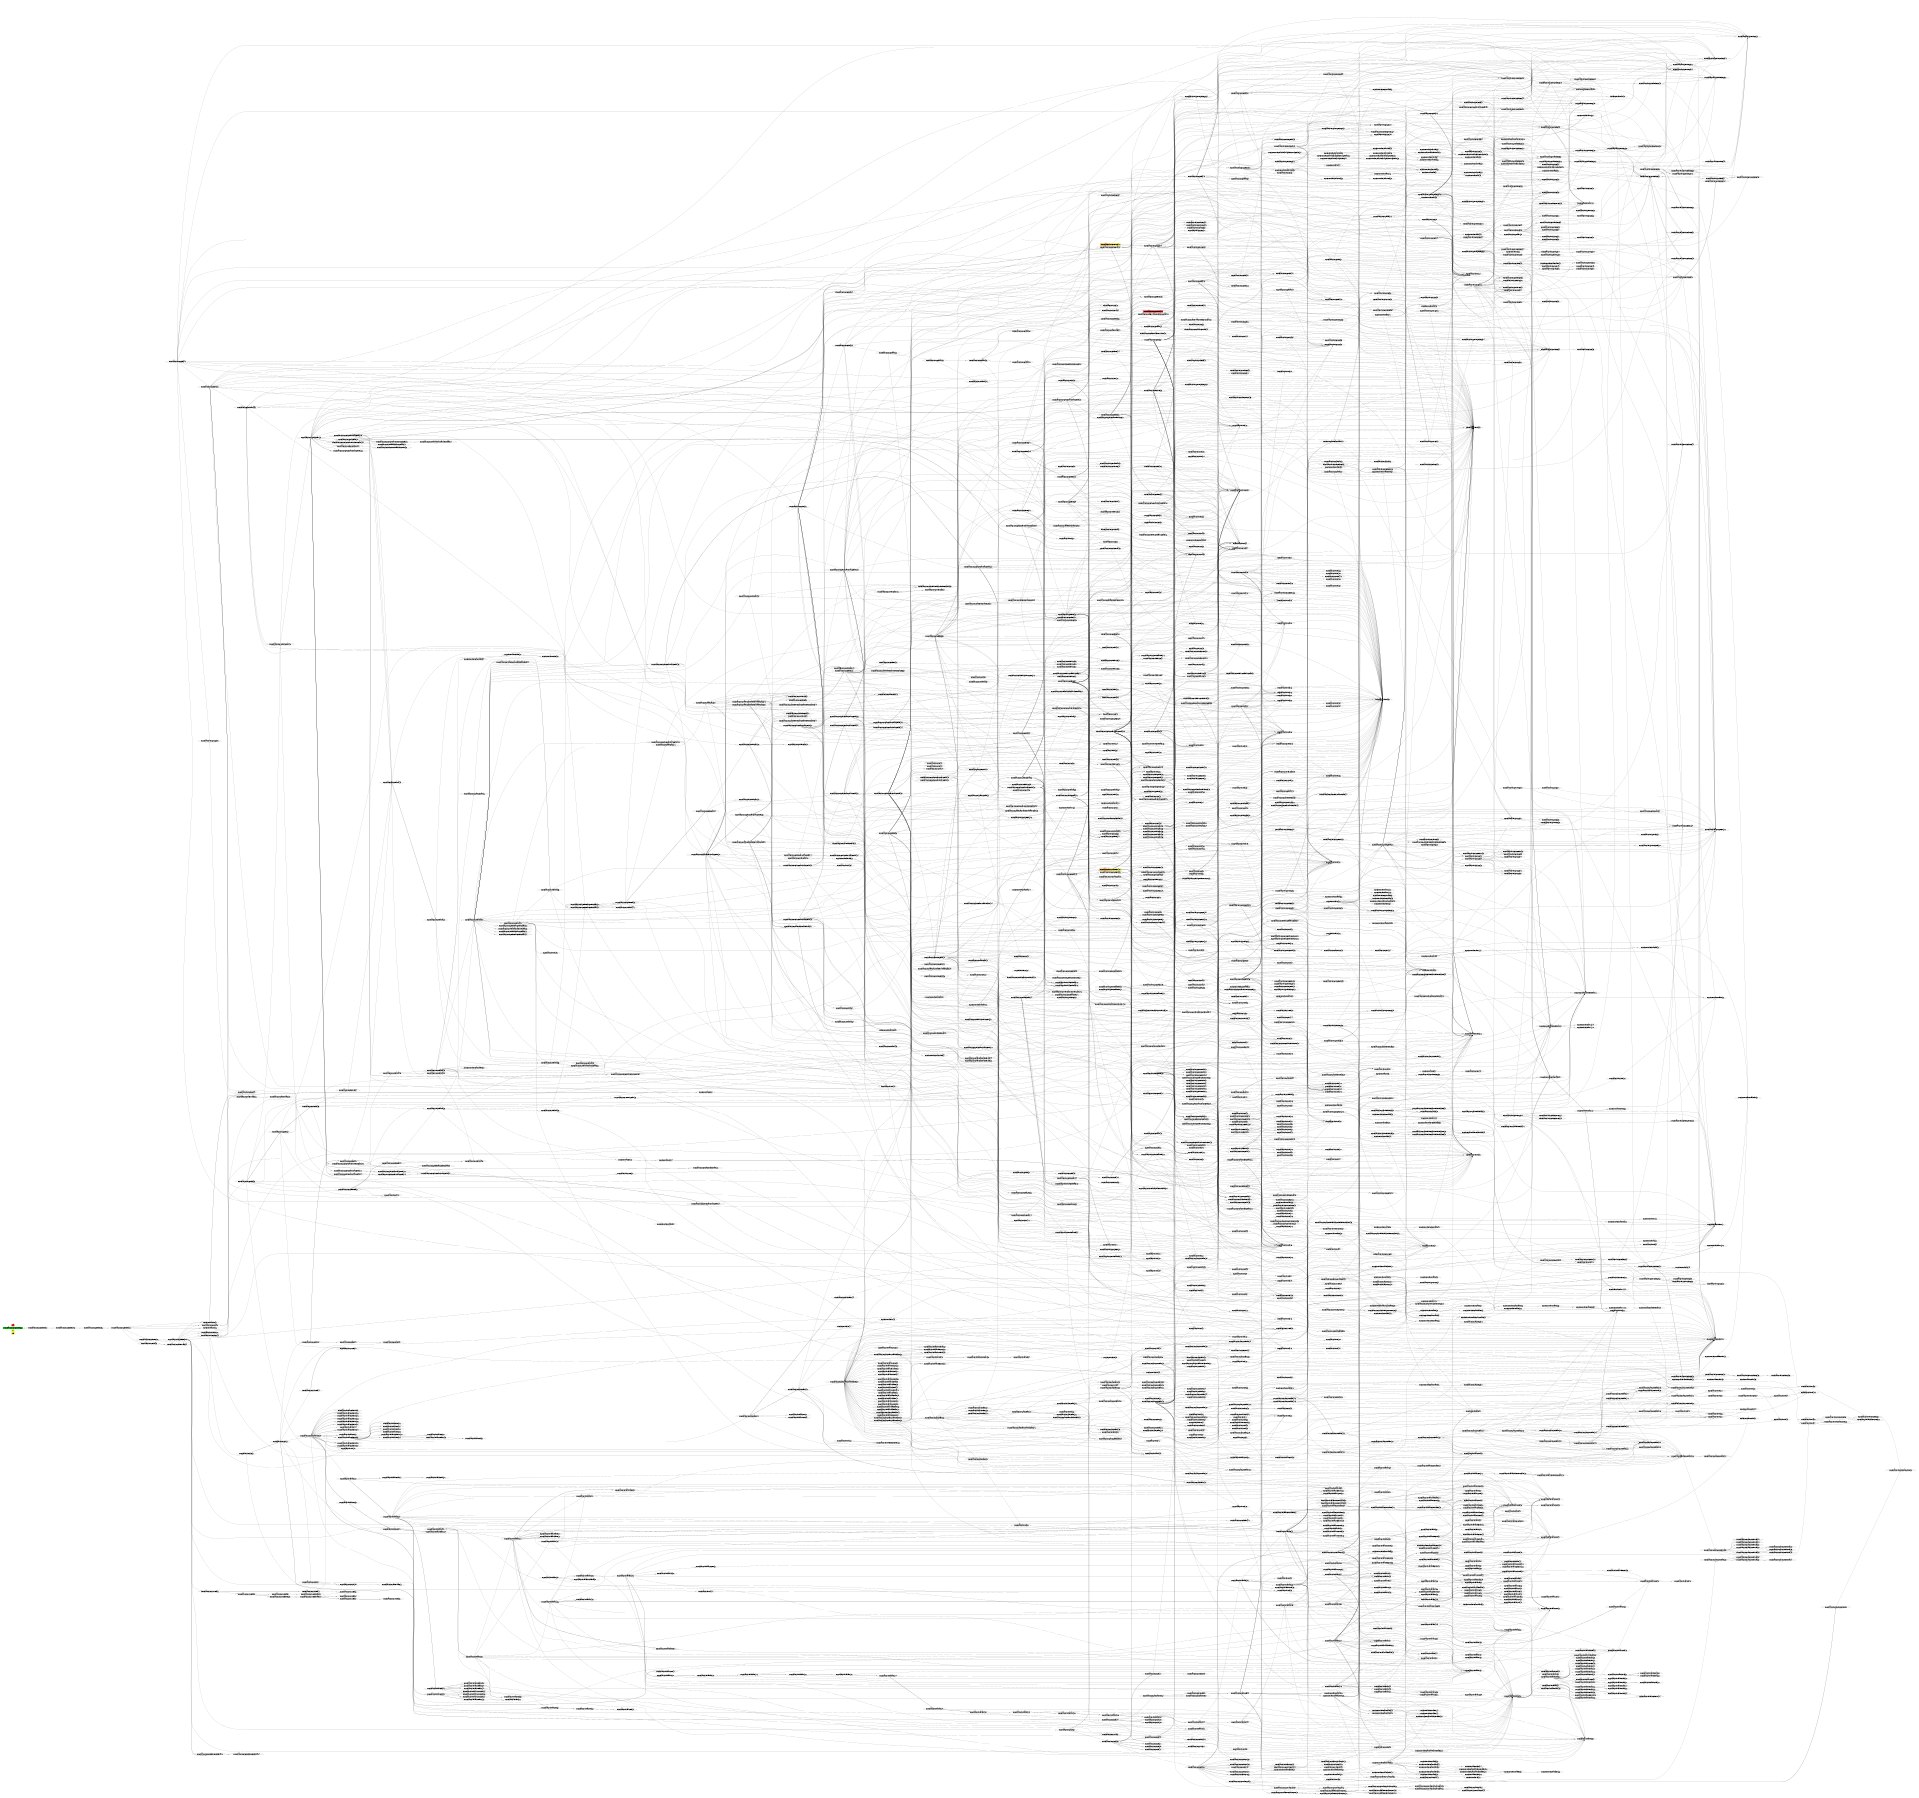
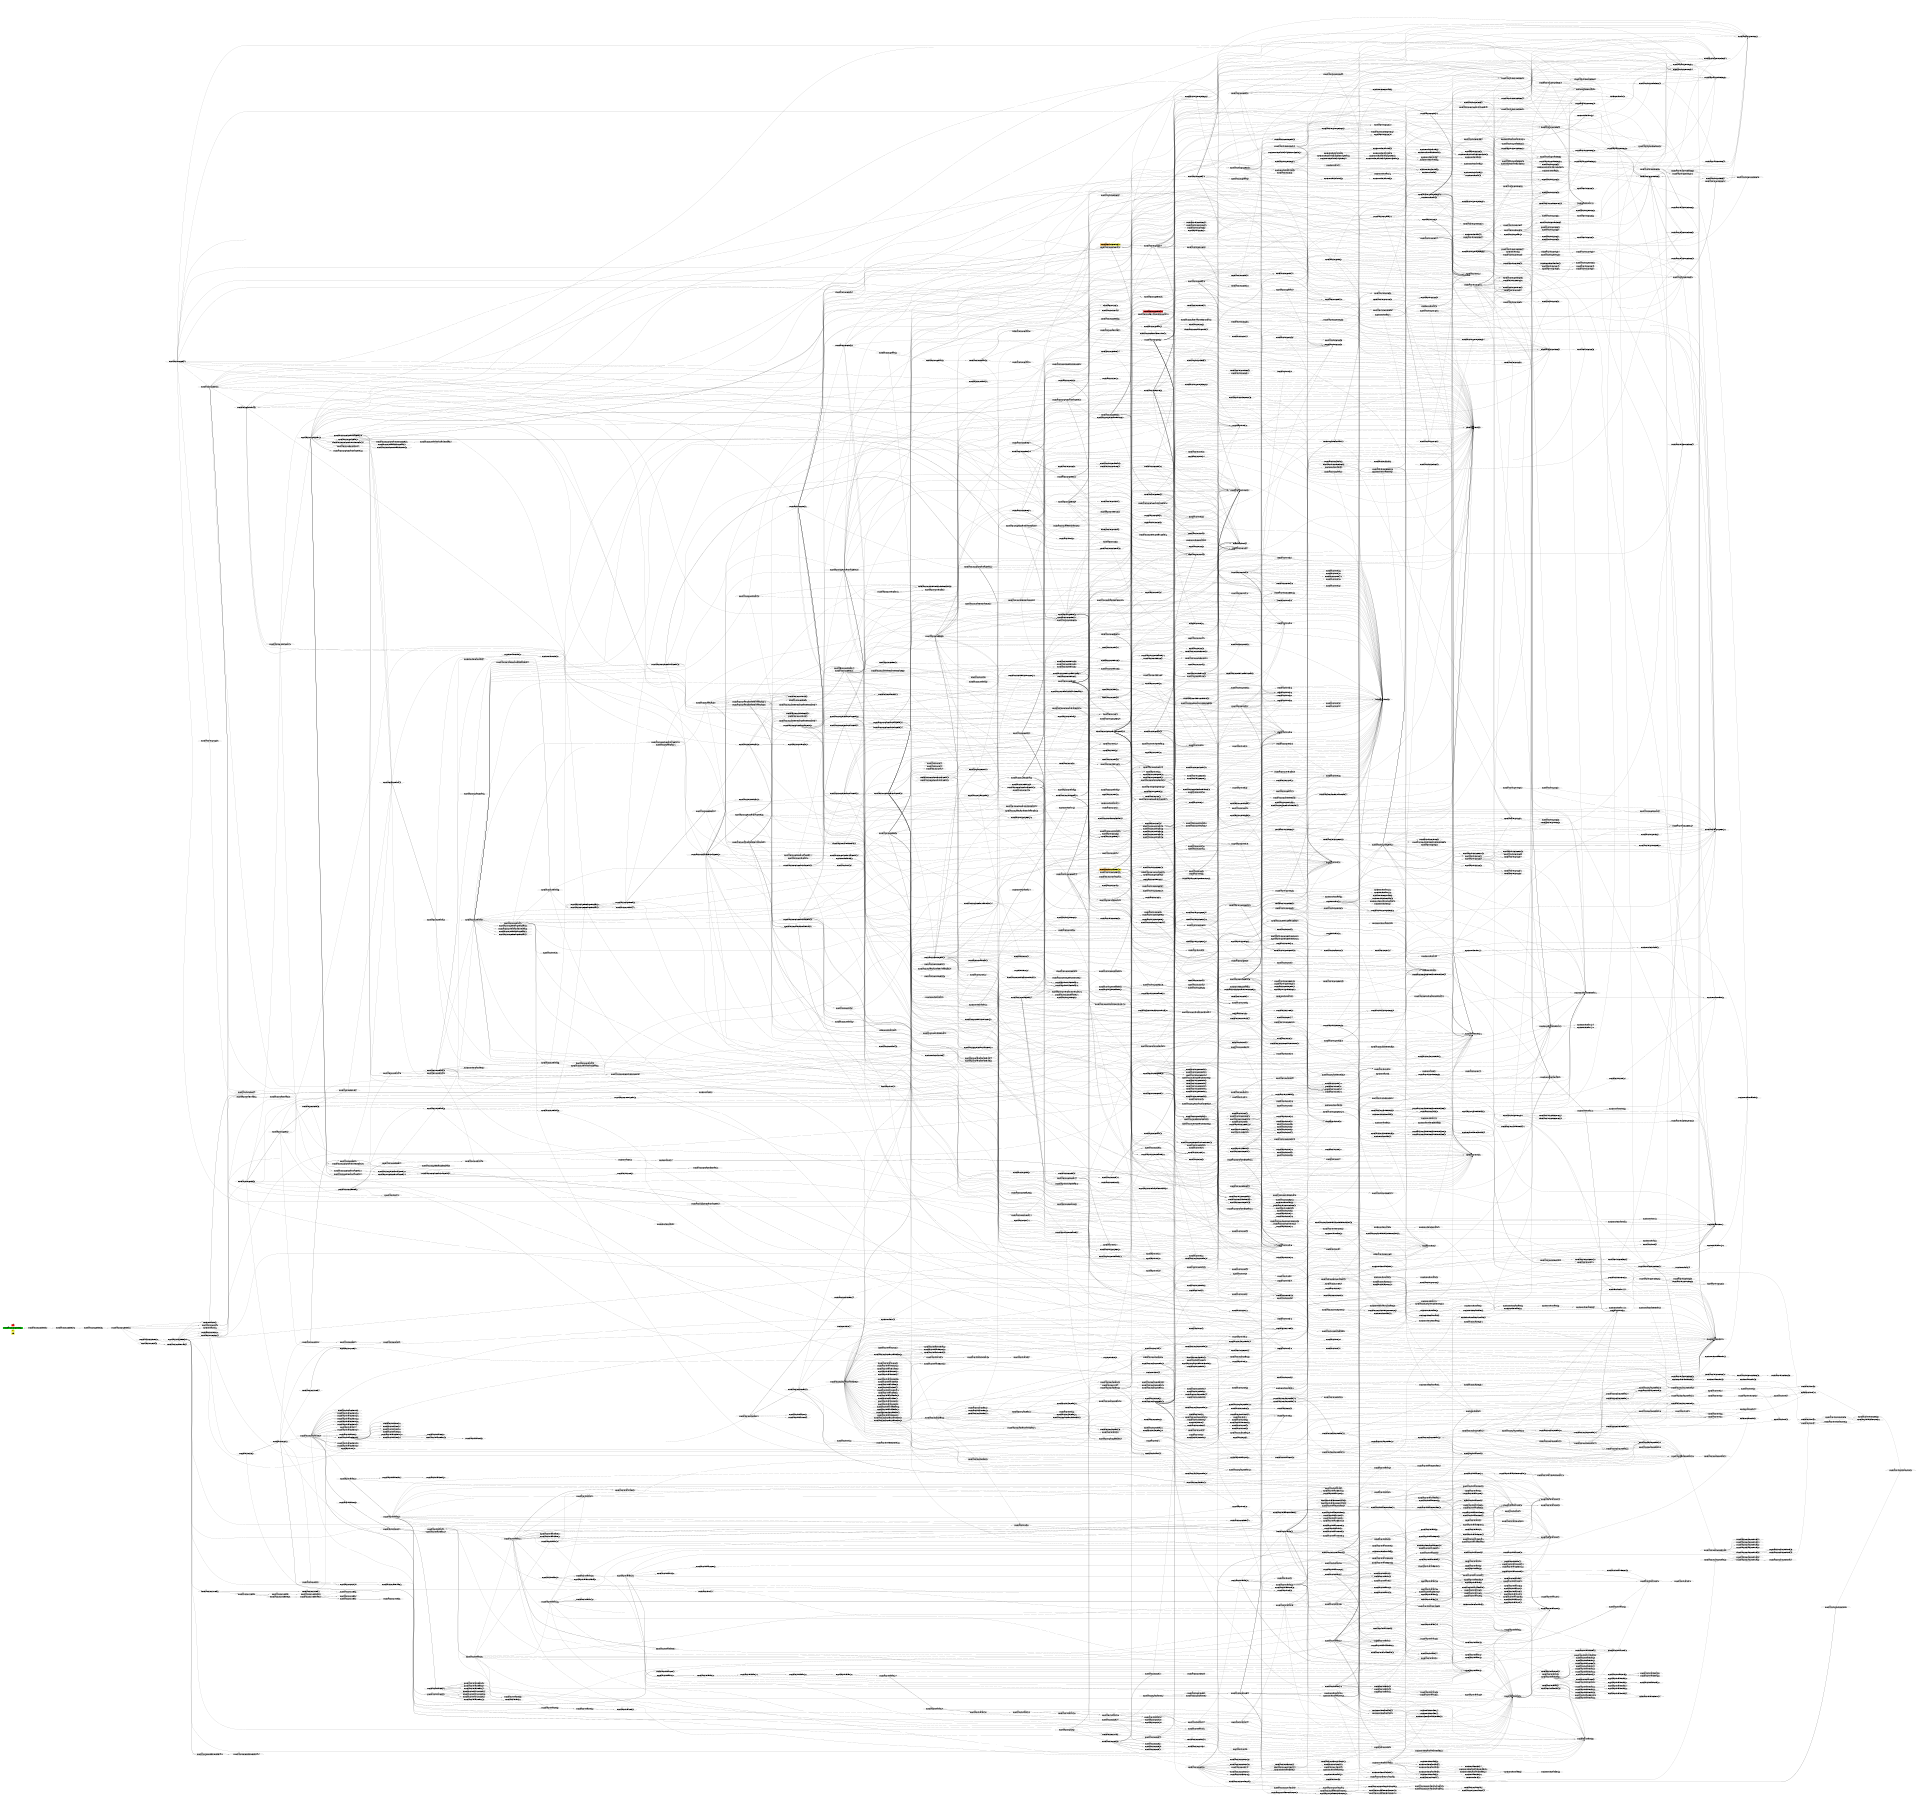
(1781, 1547) -> none
